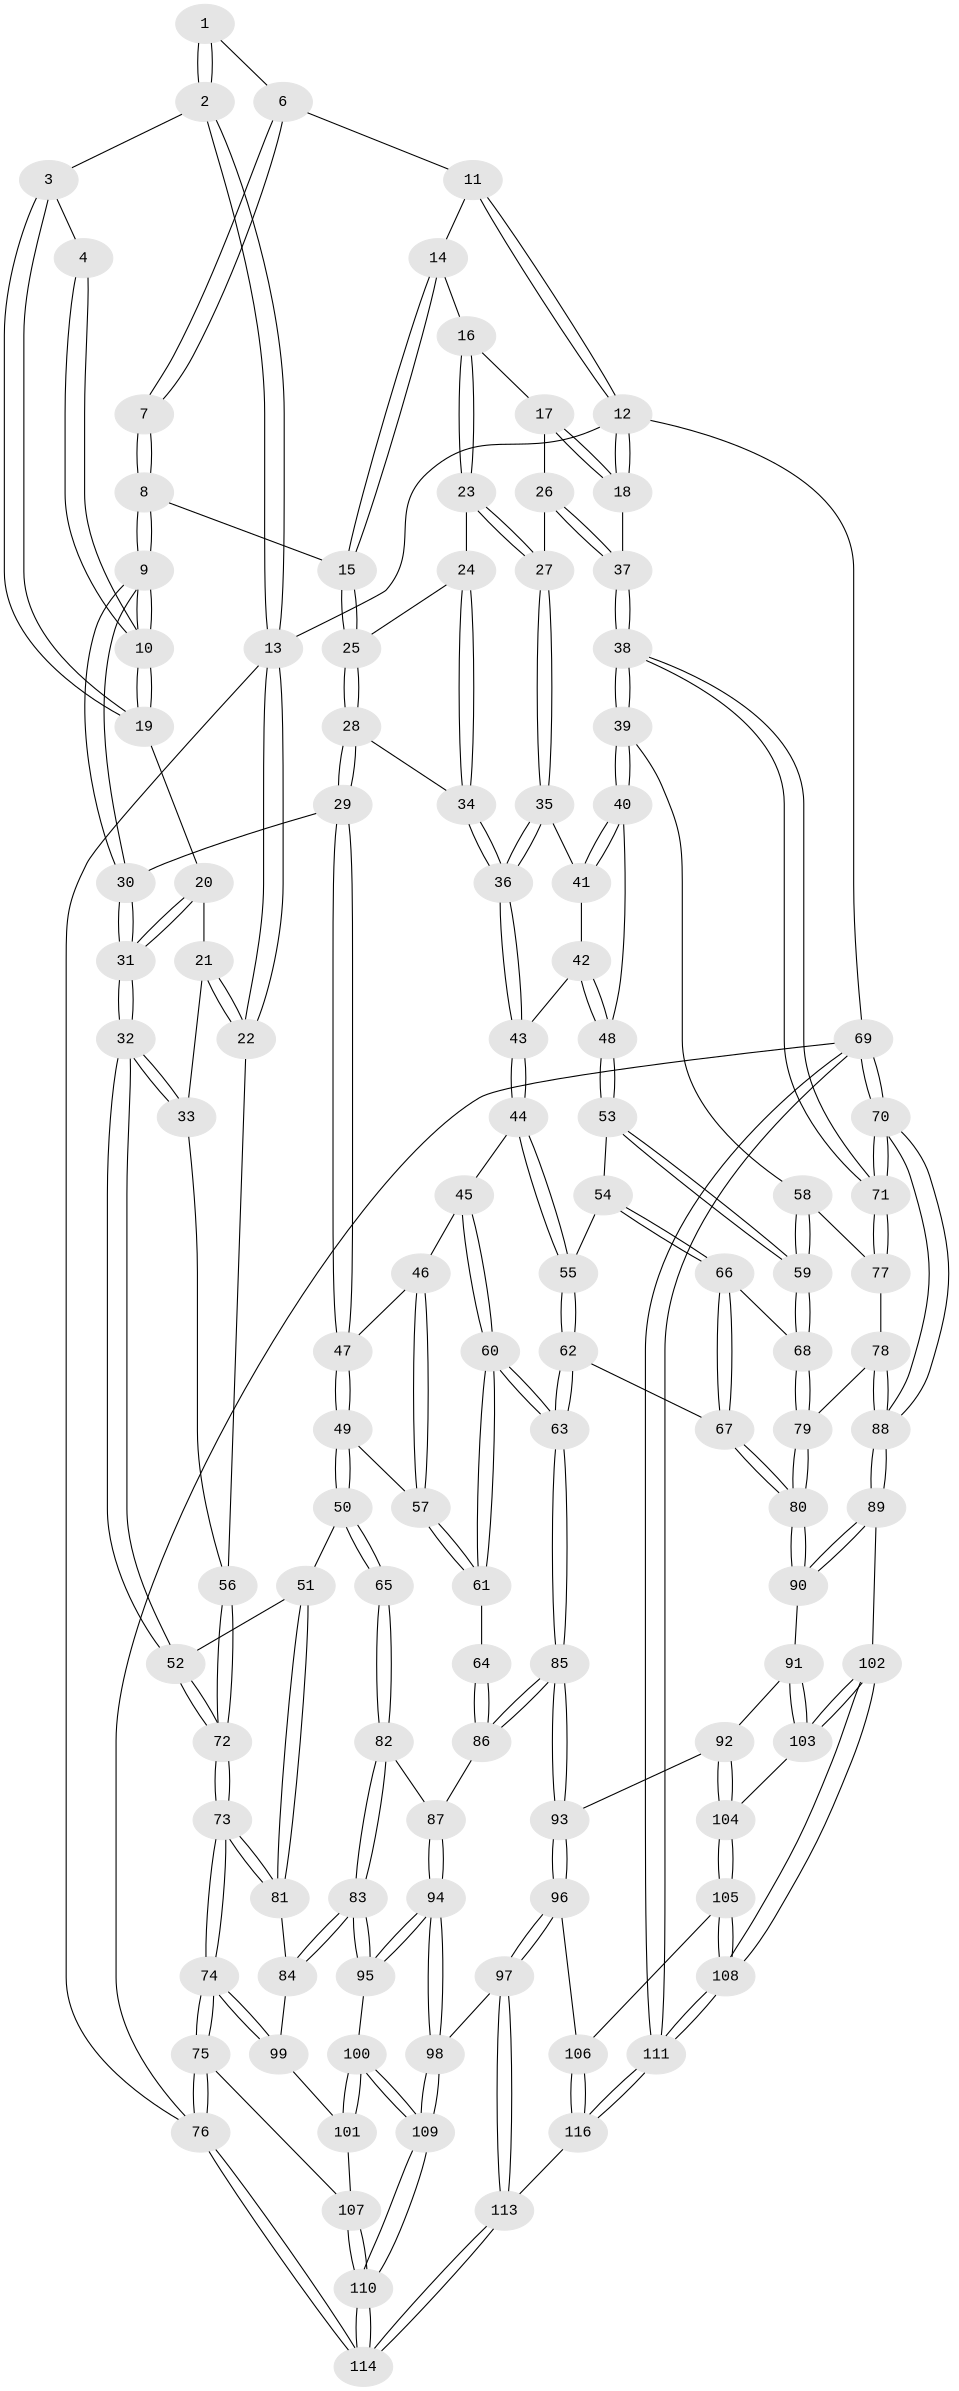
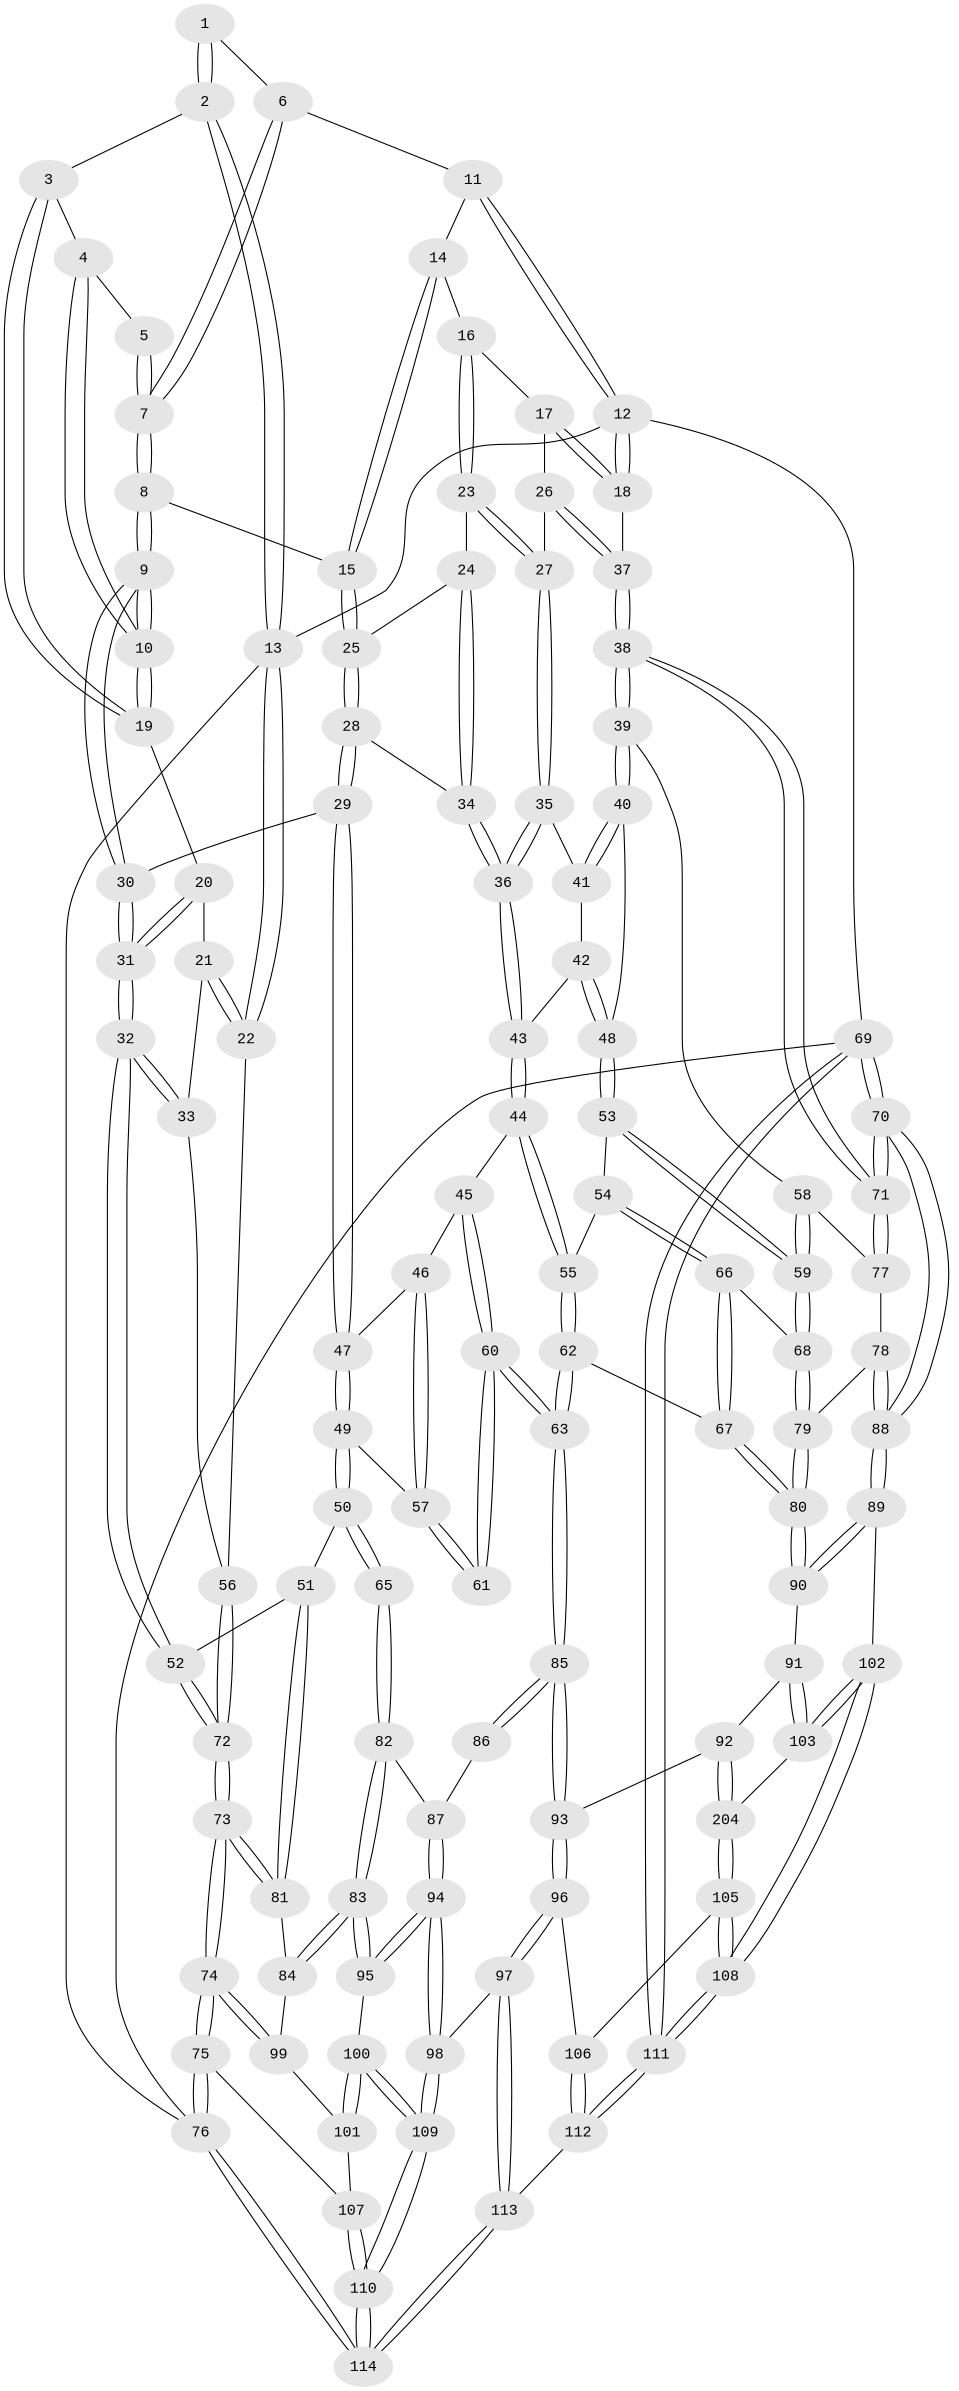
none -> (144, 336)
(482, 1664) -> none
(726, 1820) -> (726, 1820)
(578, 2133) -> (578, 2133)
